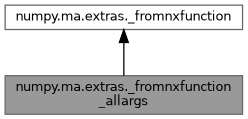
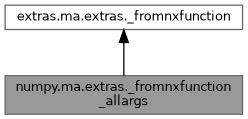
(124, 17) -> (124, 17)
